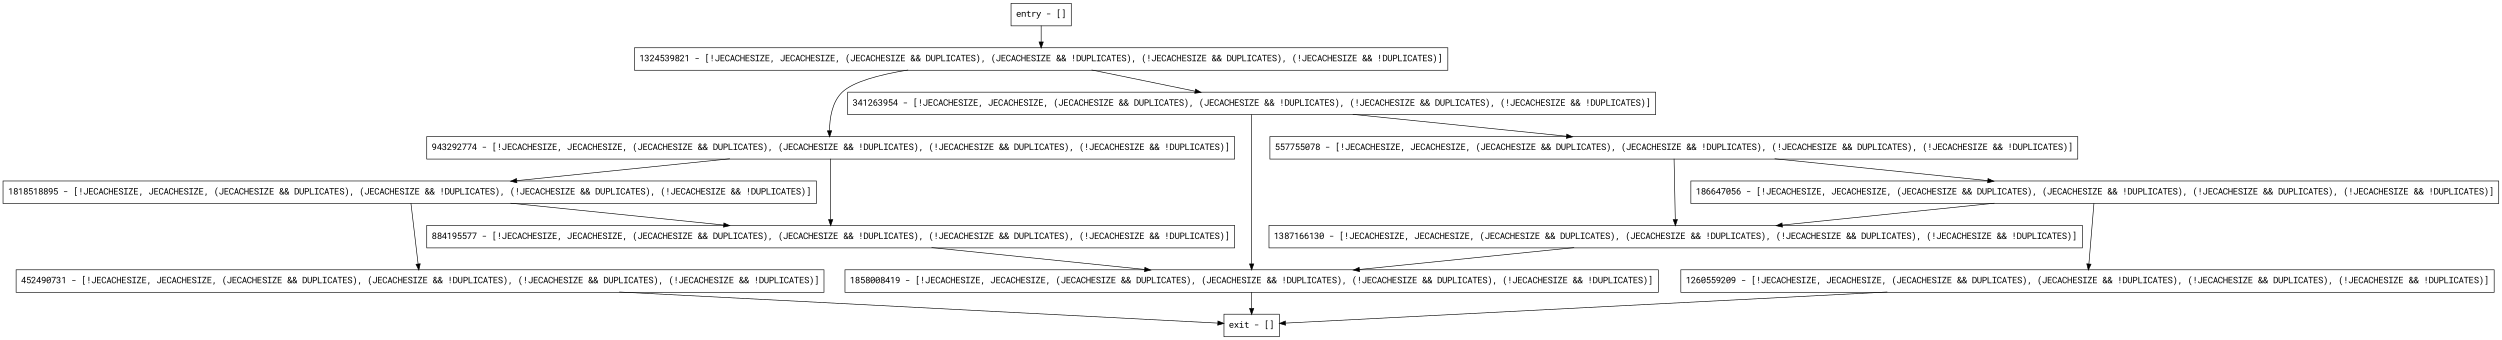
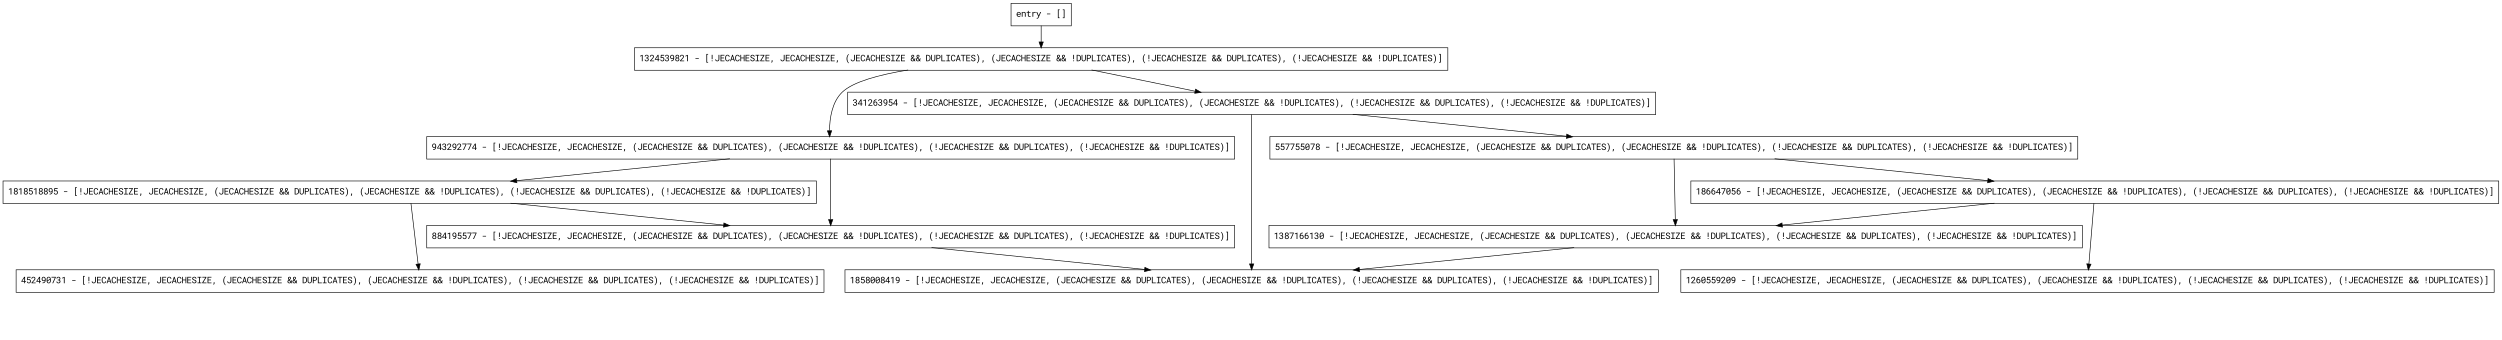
(1252, 325) -> none
